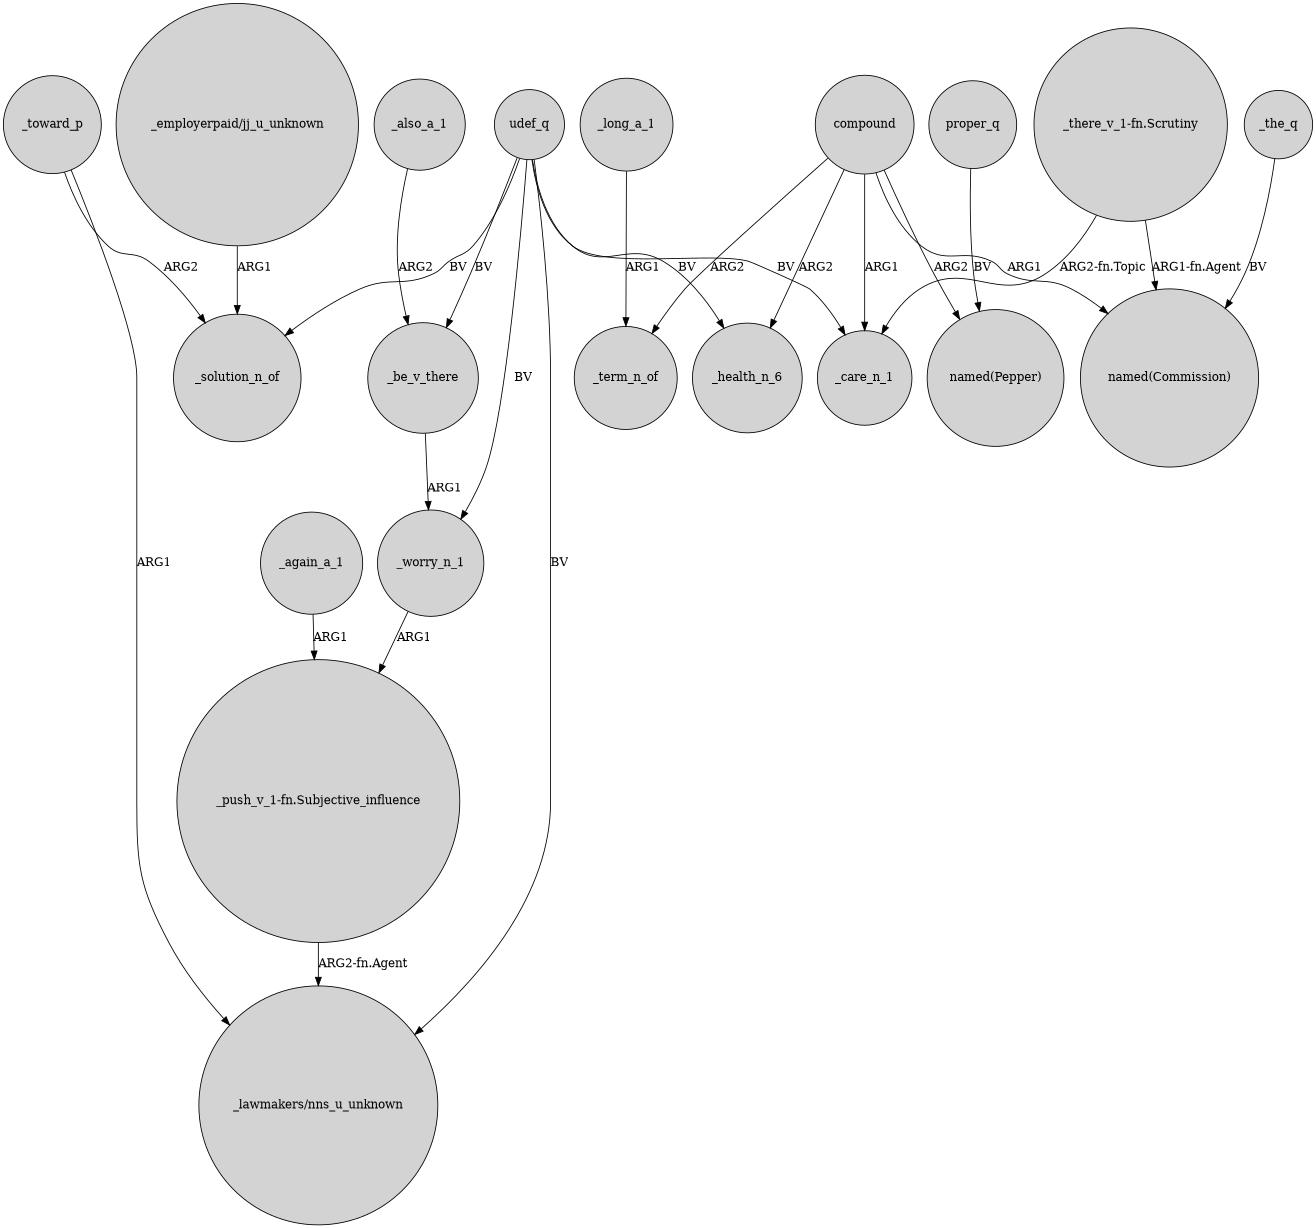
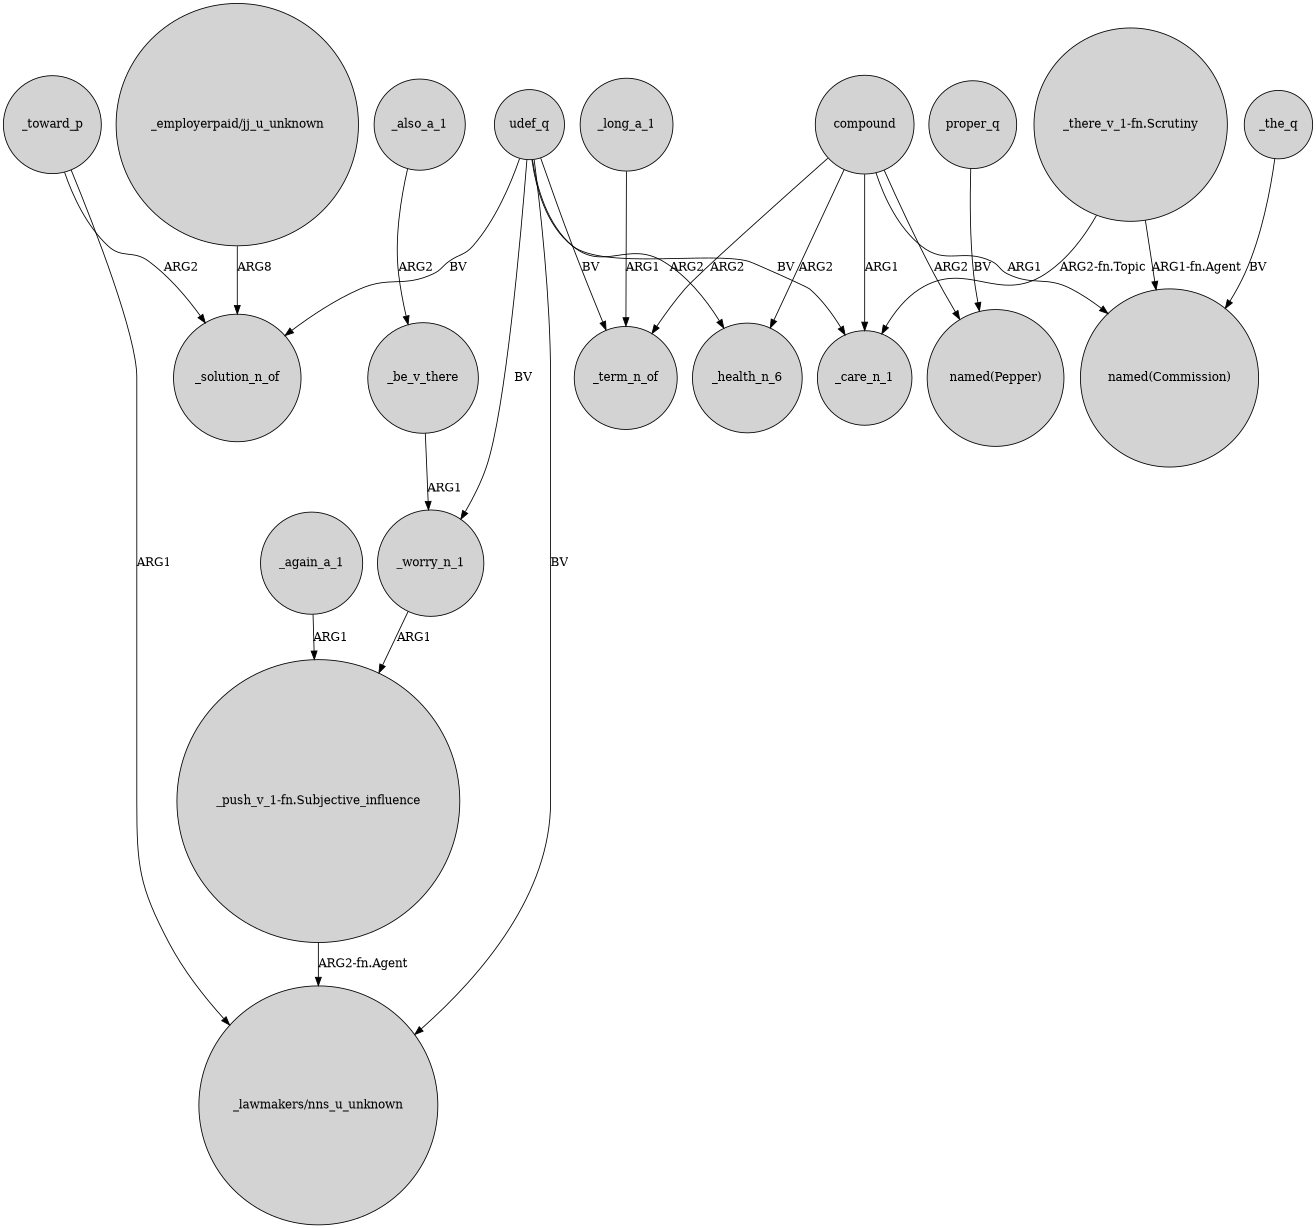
(483, 243) -> (567, 232)
(255, 268) -> (255, 268)
(687, 268) -> (687, 268)
